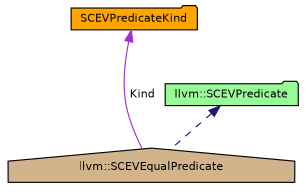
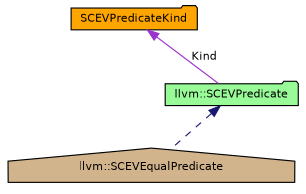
(125, 97) -> (188, 60)
